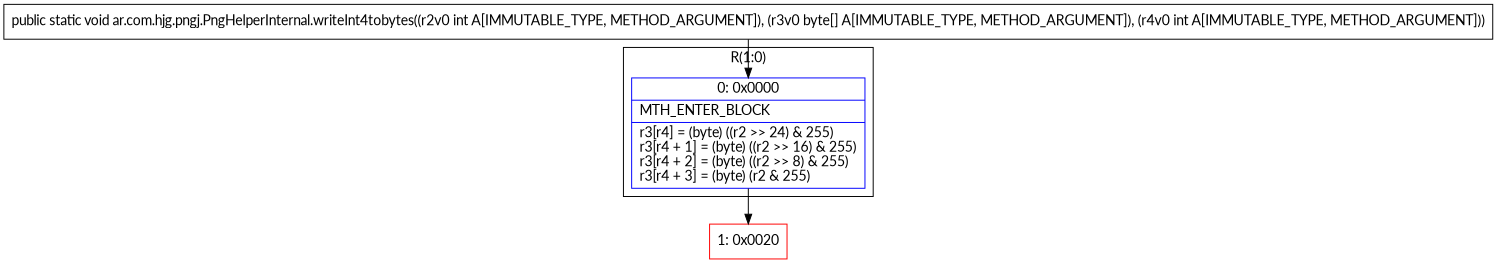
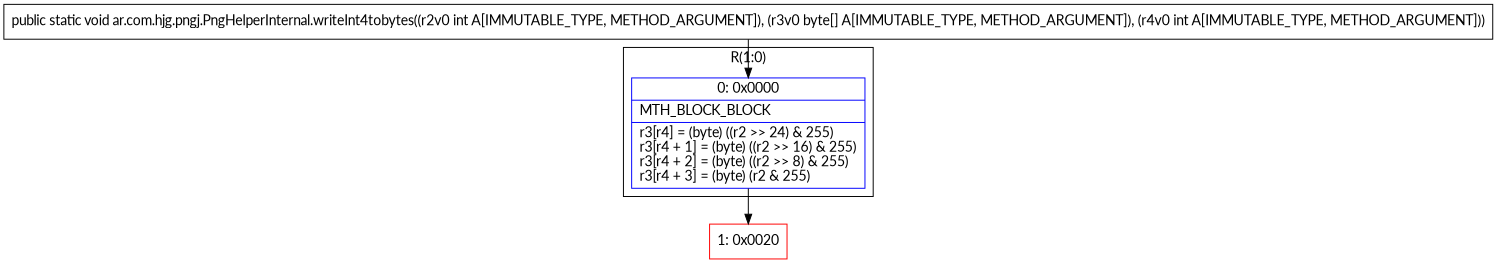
(705, 111) -> (705, 111)
